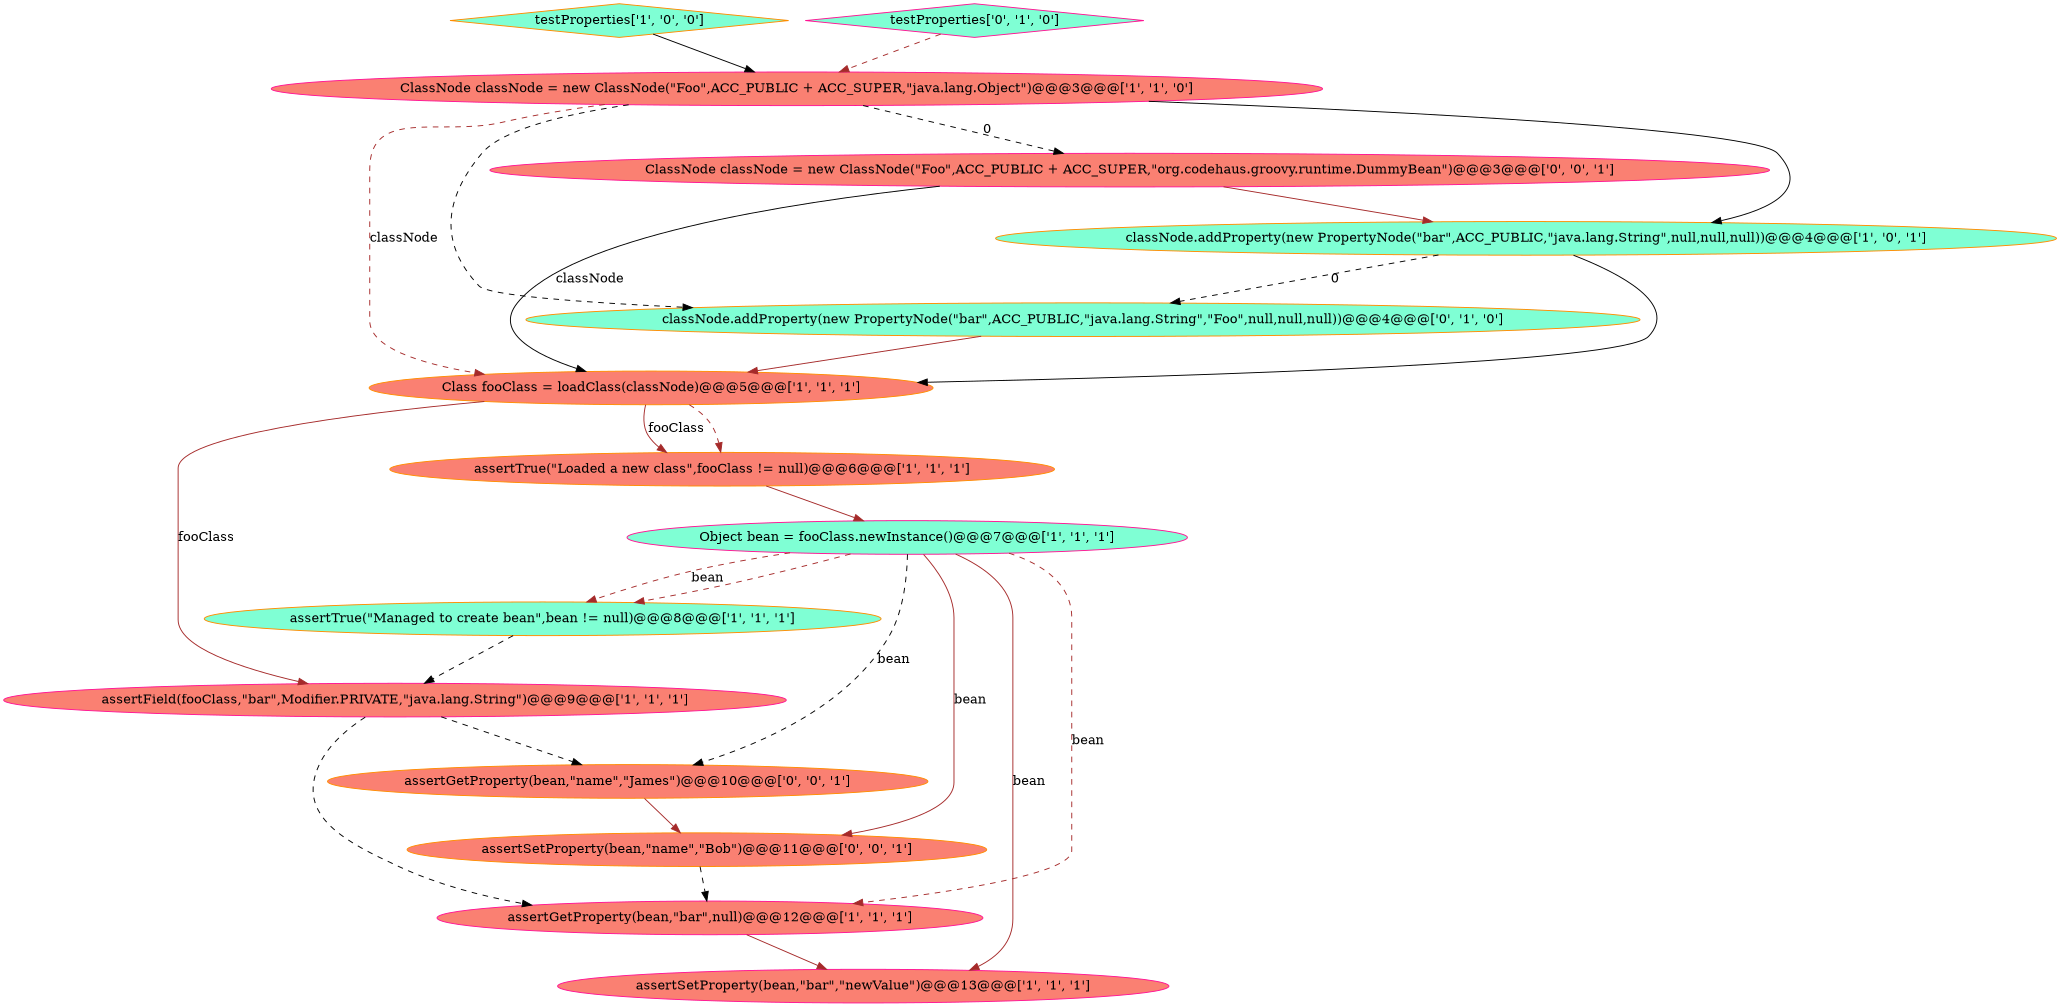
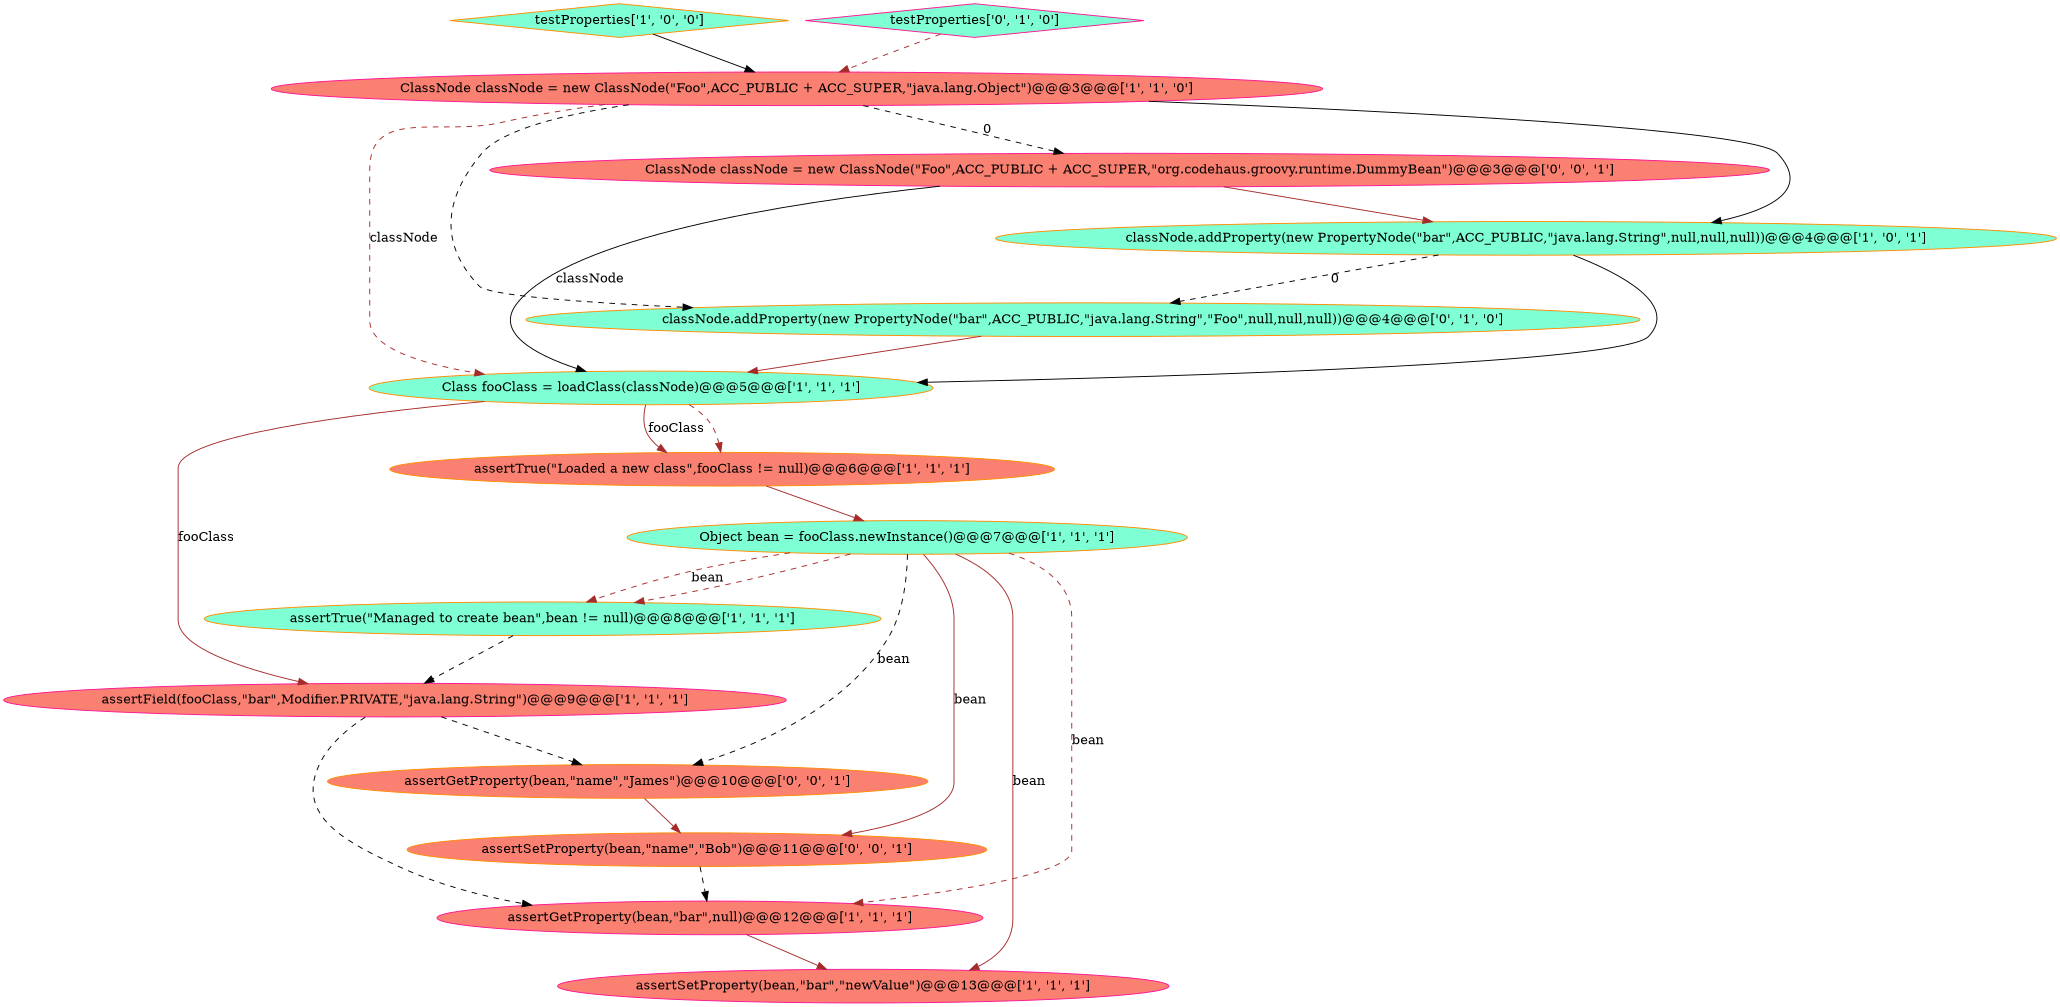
(651, 388) -> (651, 388)
(907, 537) -> (907, 537)
